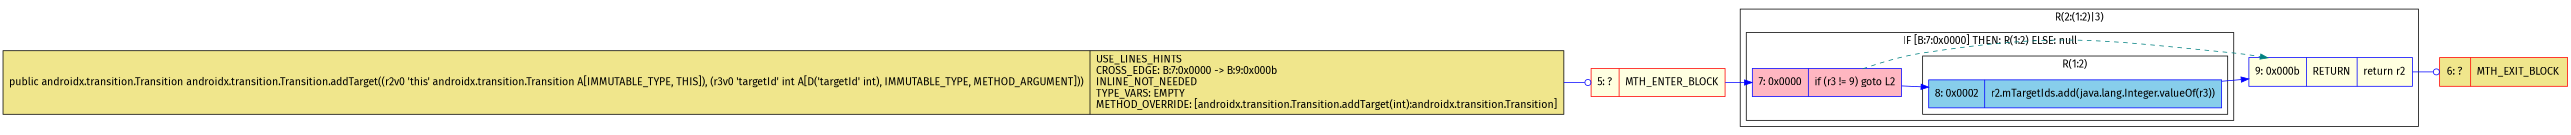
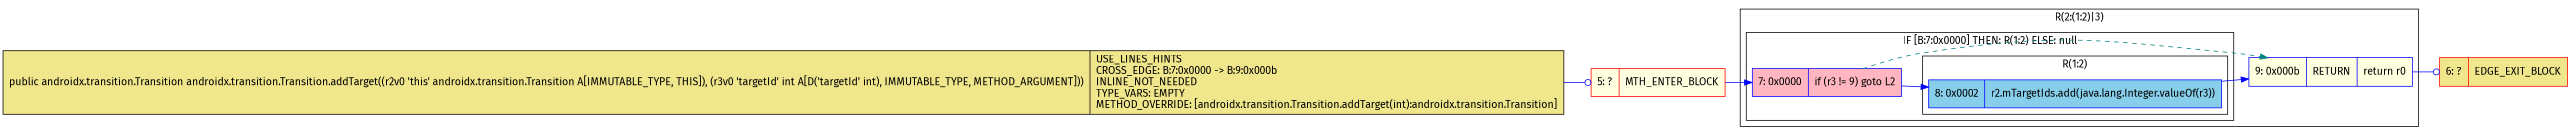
(2384, 72) -> (2385, 72)
(2518, 72) -> (2518, 72)
